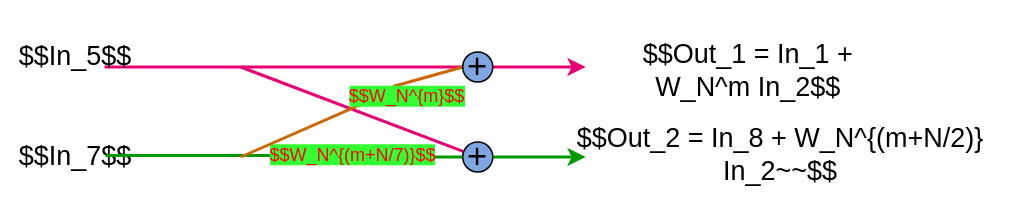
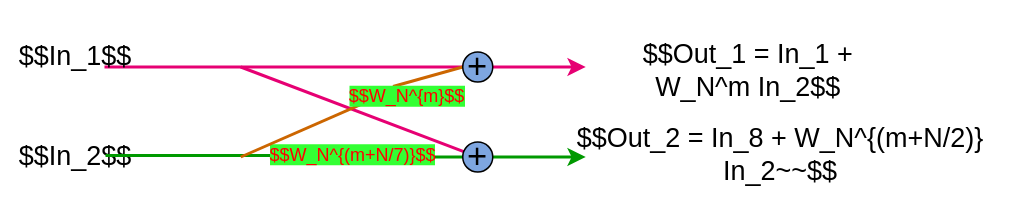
(76, 56) -> (76, 56)
(76, 157) -> (76, 157)
